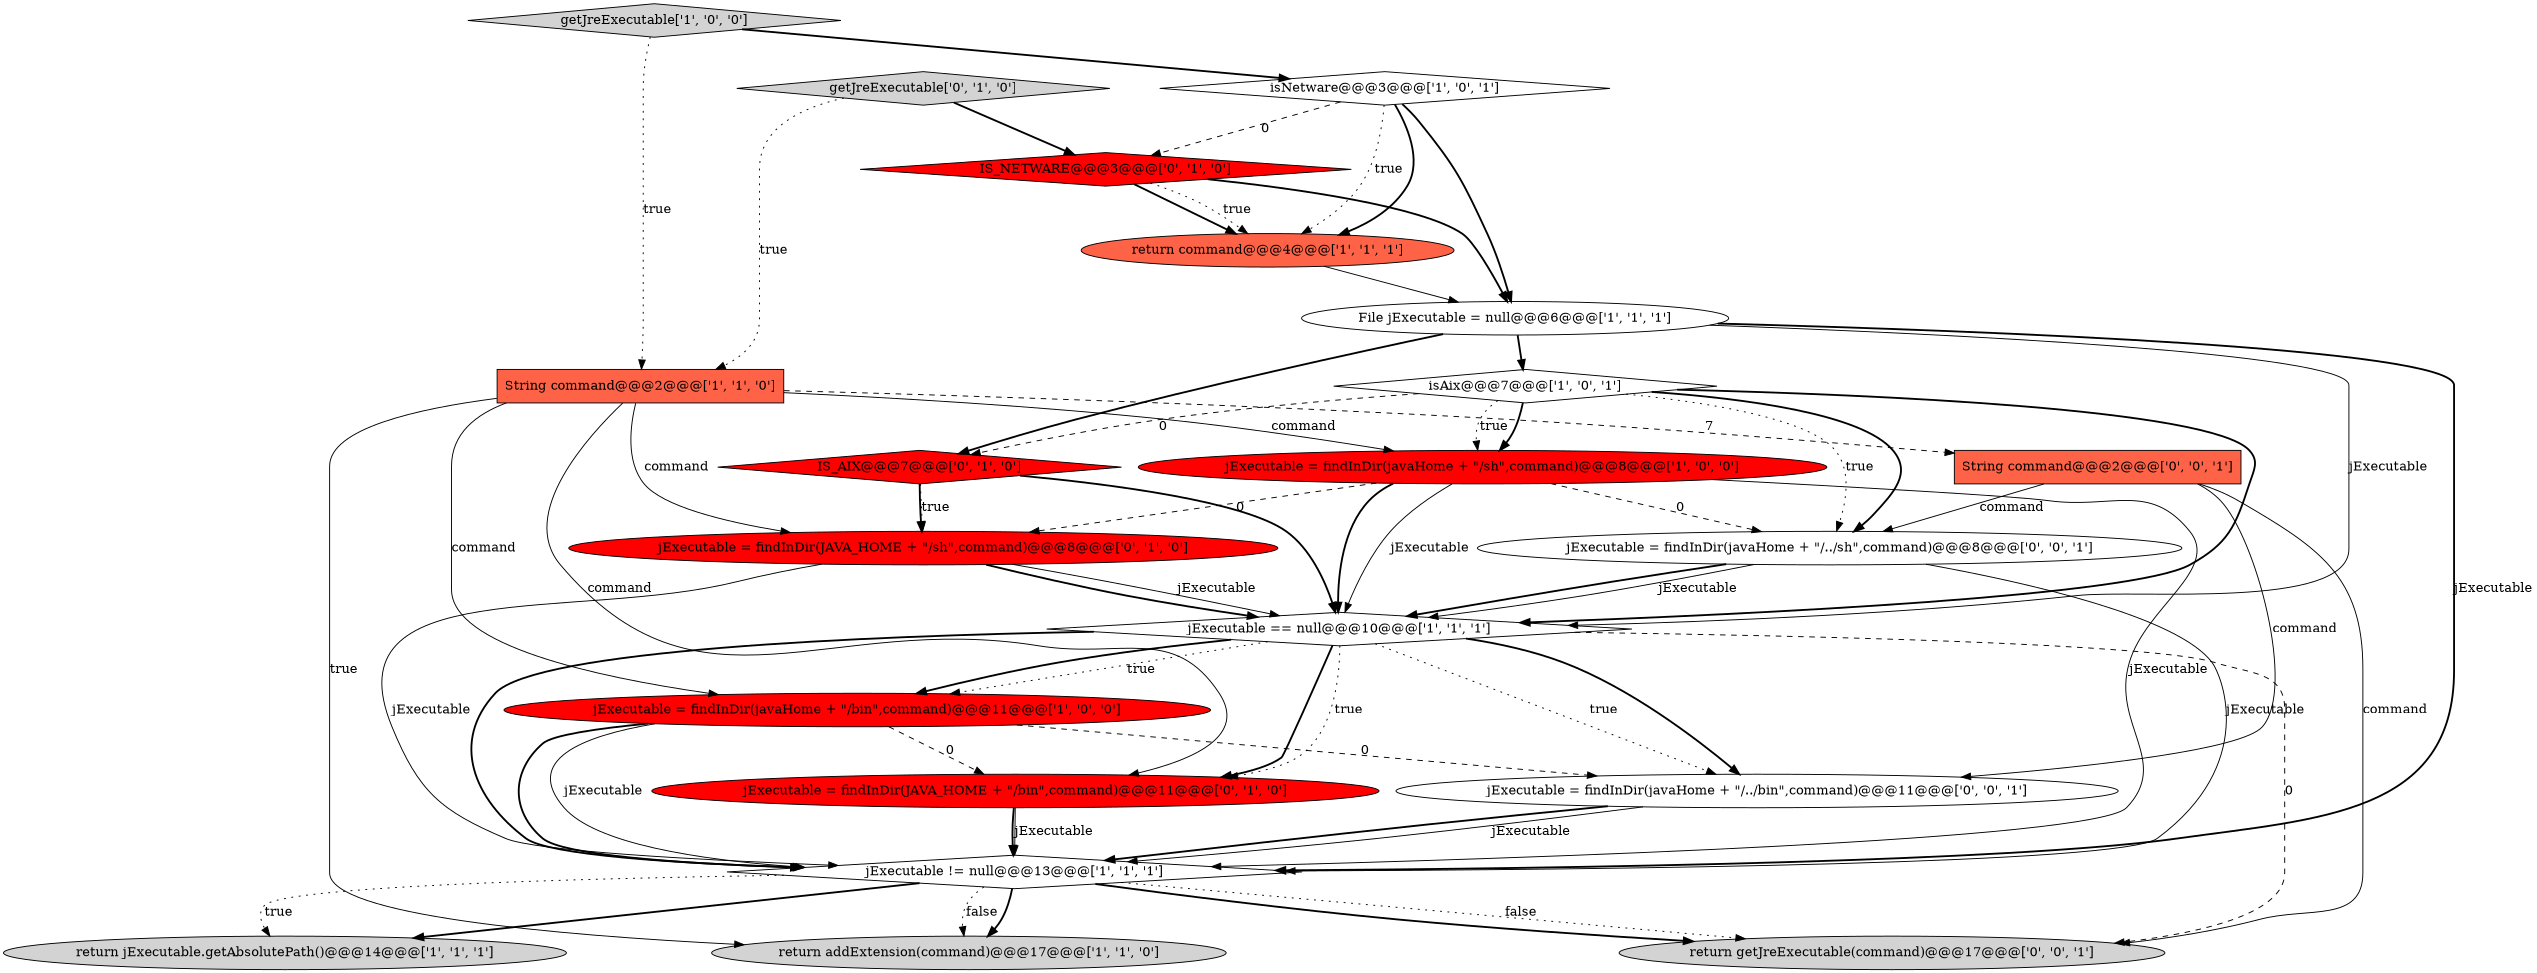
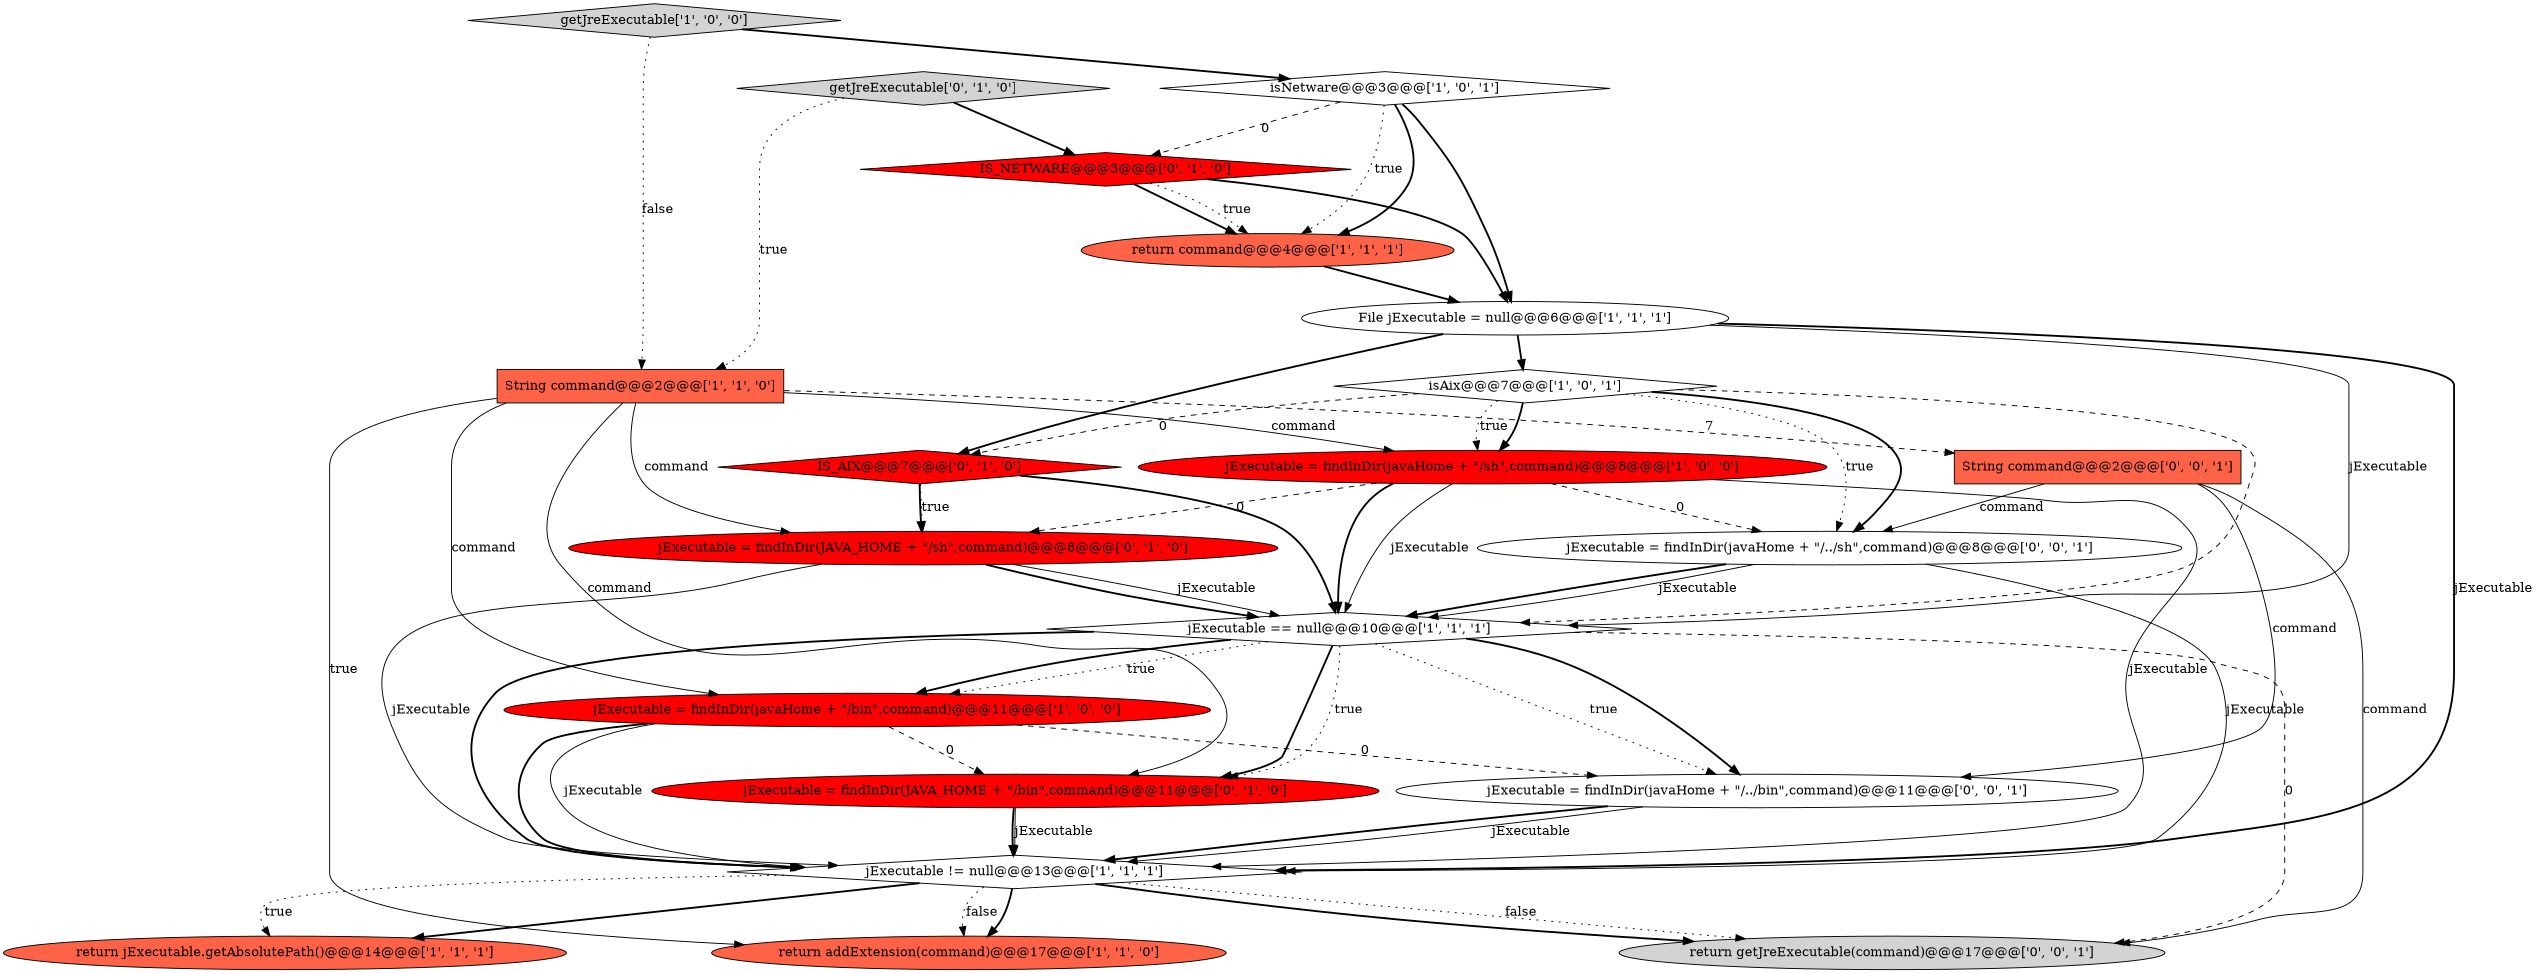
(658, 210) -> (658, 210)
(1386, 283) -> (1386, 283)
(2213, 550) -> (2213, 550)
(285, 953) -> (285, 953)
(969, 953) -> (969, 953)
